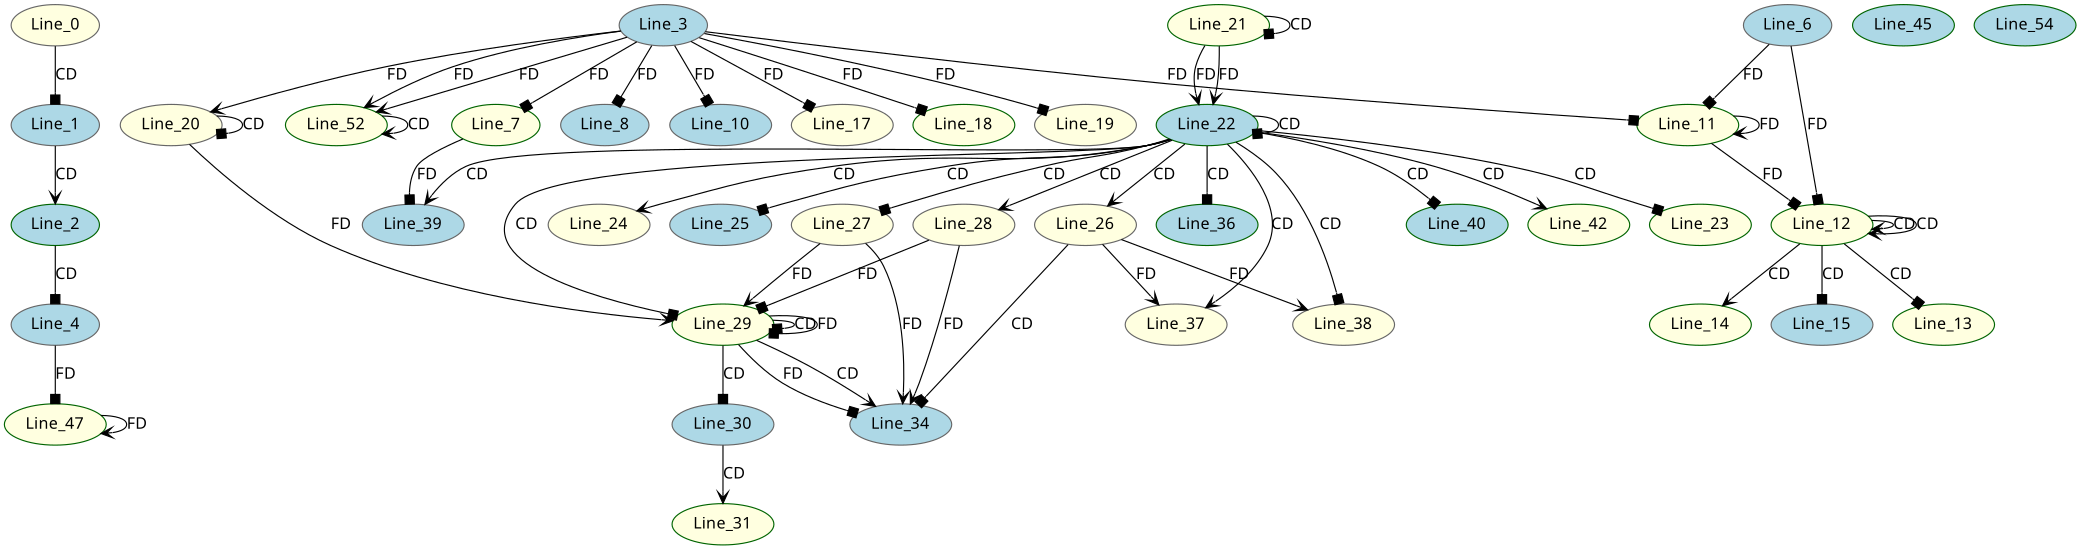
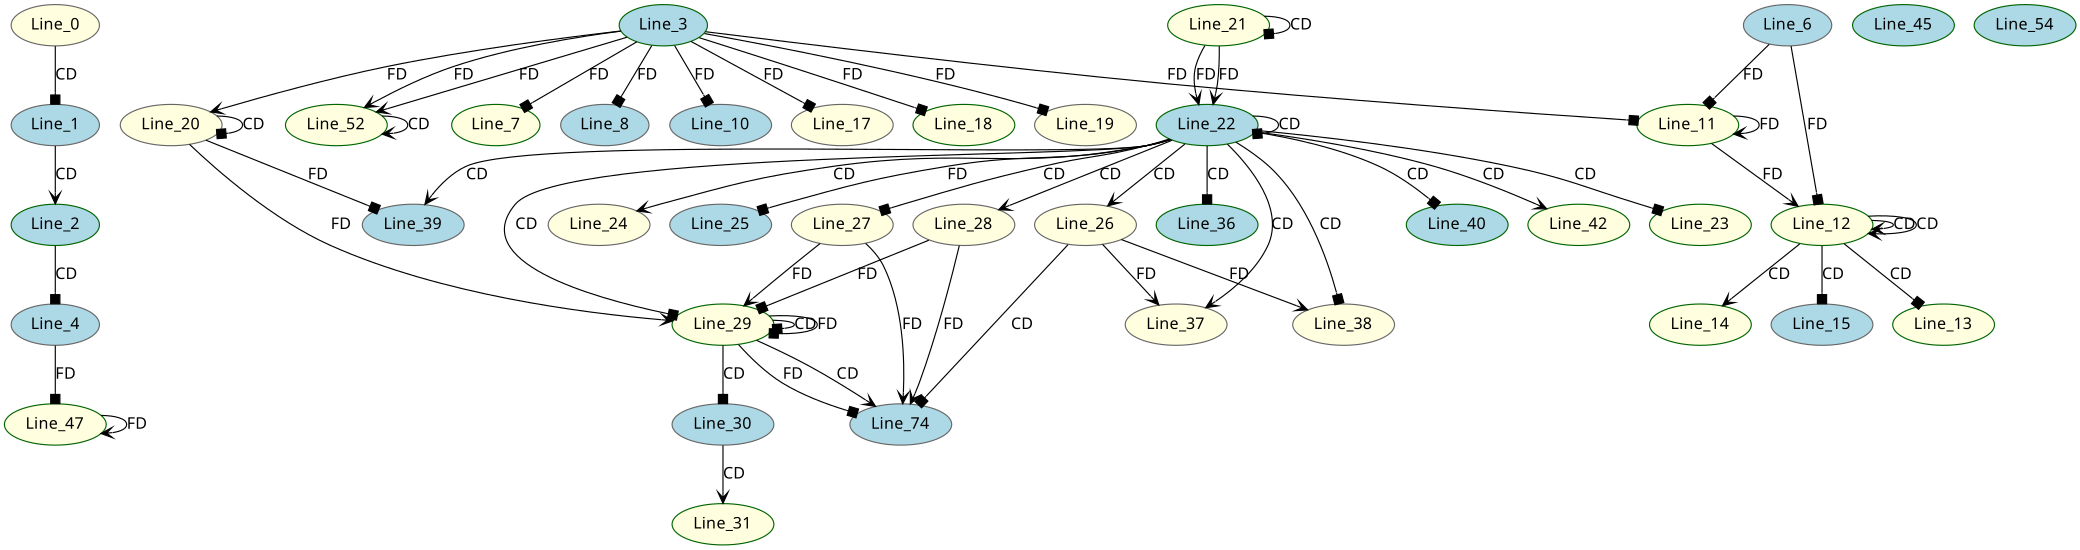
(663, 25) -> (663, 25)
(427, 158) -> (287, 173)
(1750, 171) -> (1750, 171)
(958, 175) -> (958, 175)
(901, 424) -> (901, 424)
